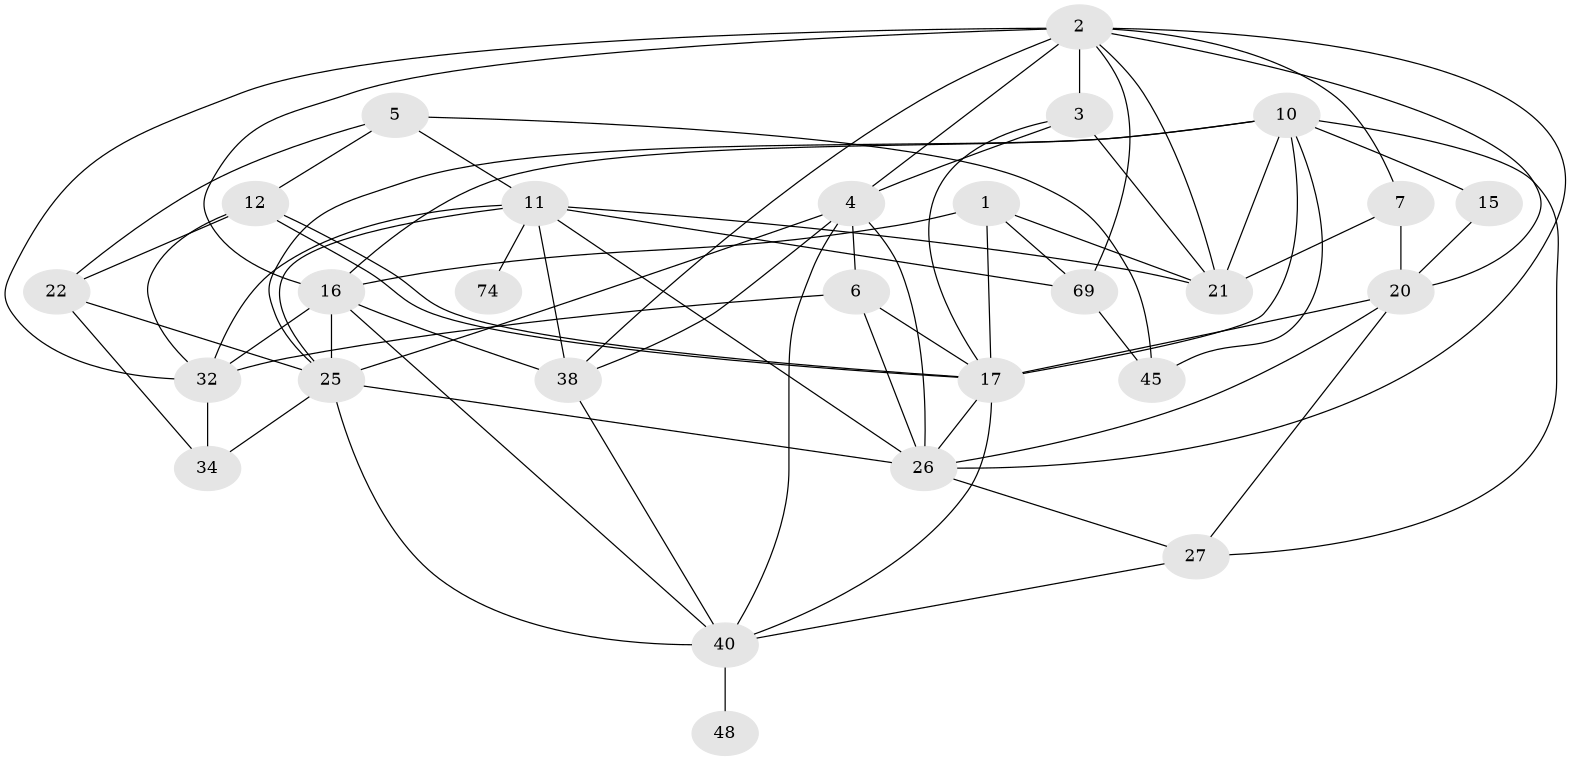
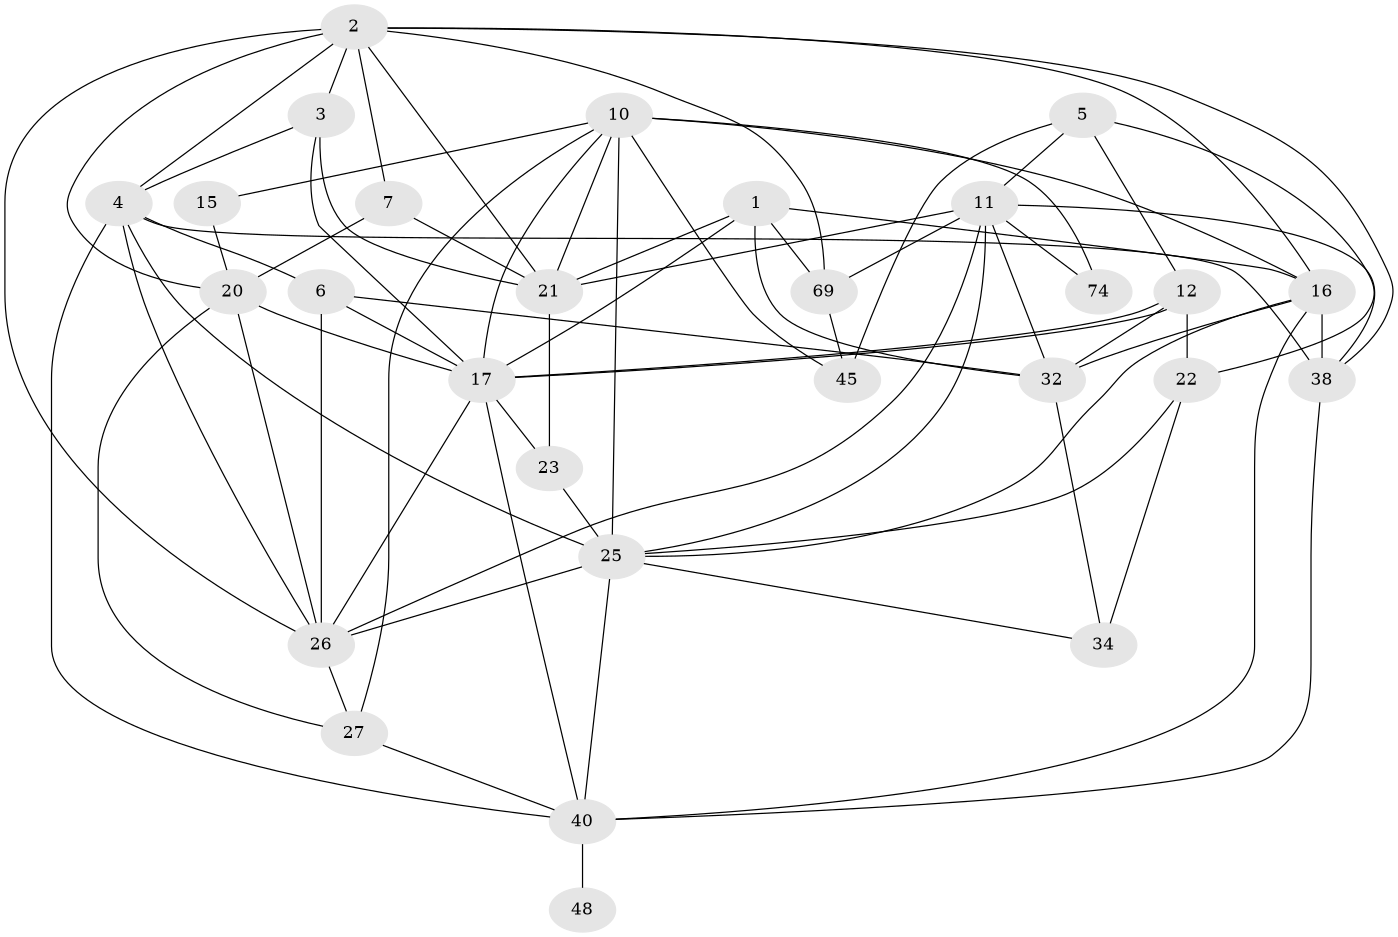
(380, 63) -> (826, 338)
none -> (898, 144)
none -> (549, 468)
